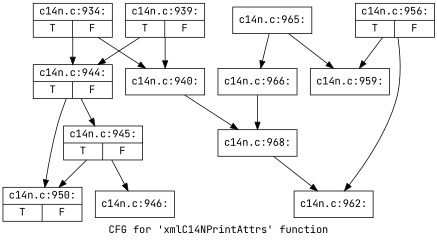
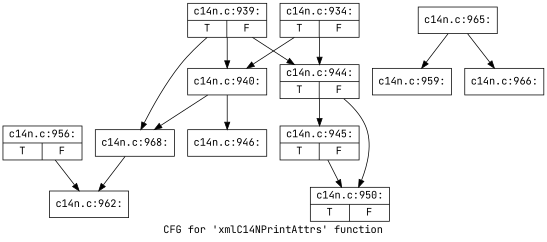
(373, 50) -> none
(258, 109) -> (171, 77)
(118, 172) -> (227, 109)
